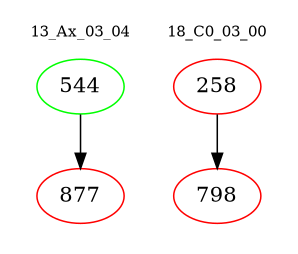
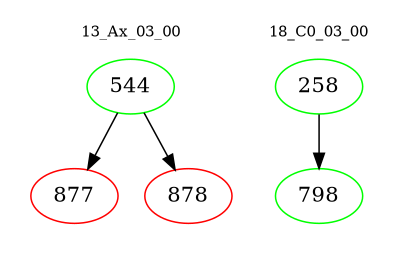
(81, 33) -> (131, 33)
(217, 87) -> (319, 87)
none -> (188, 196)
(217, 196) -> (319, 196)
